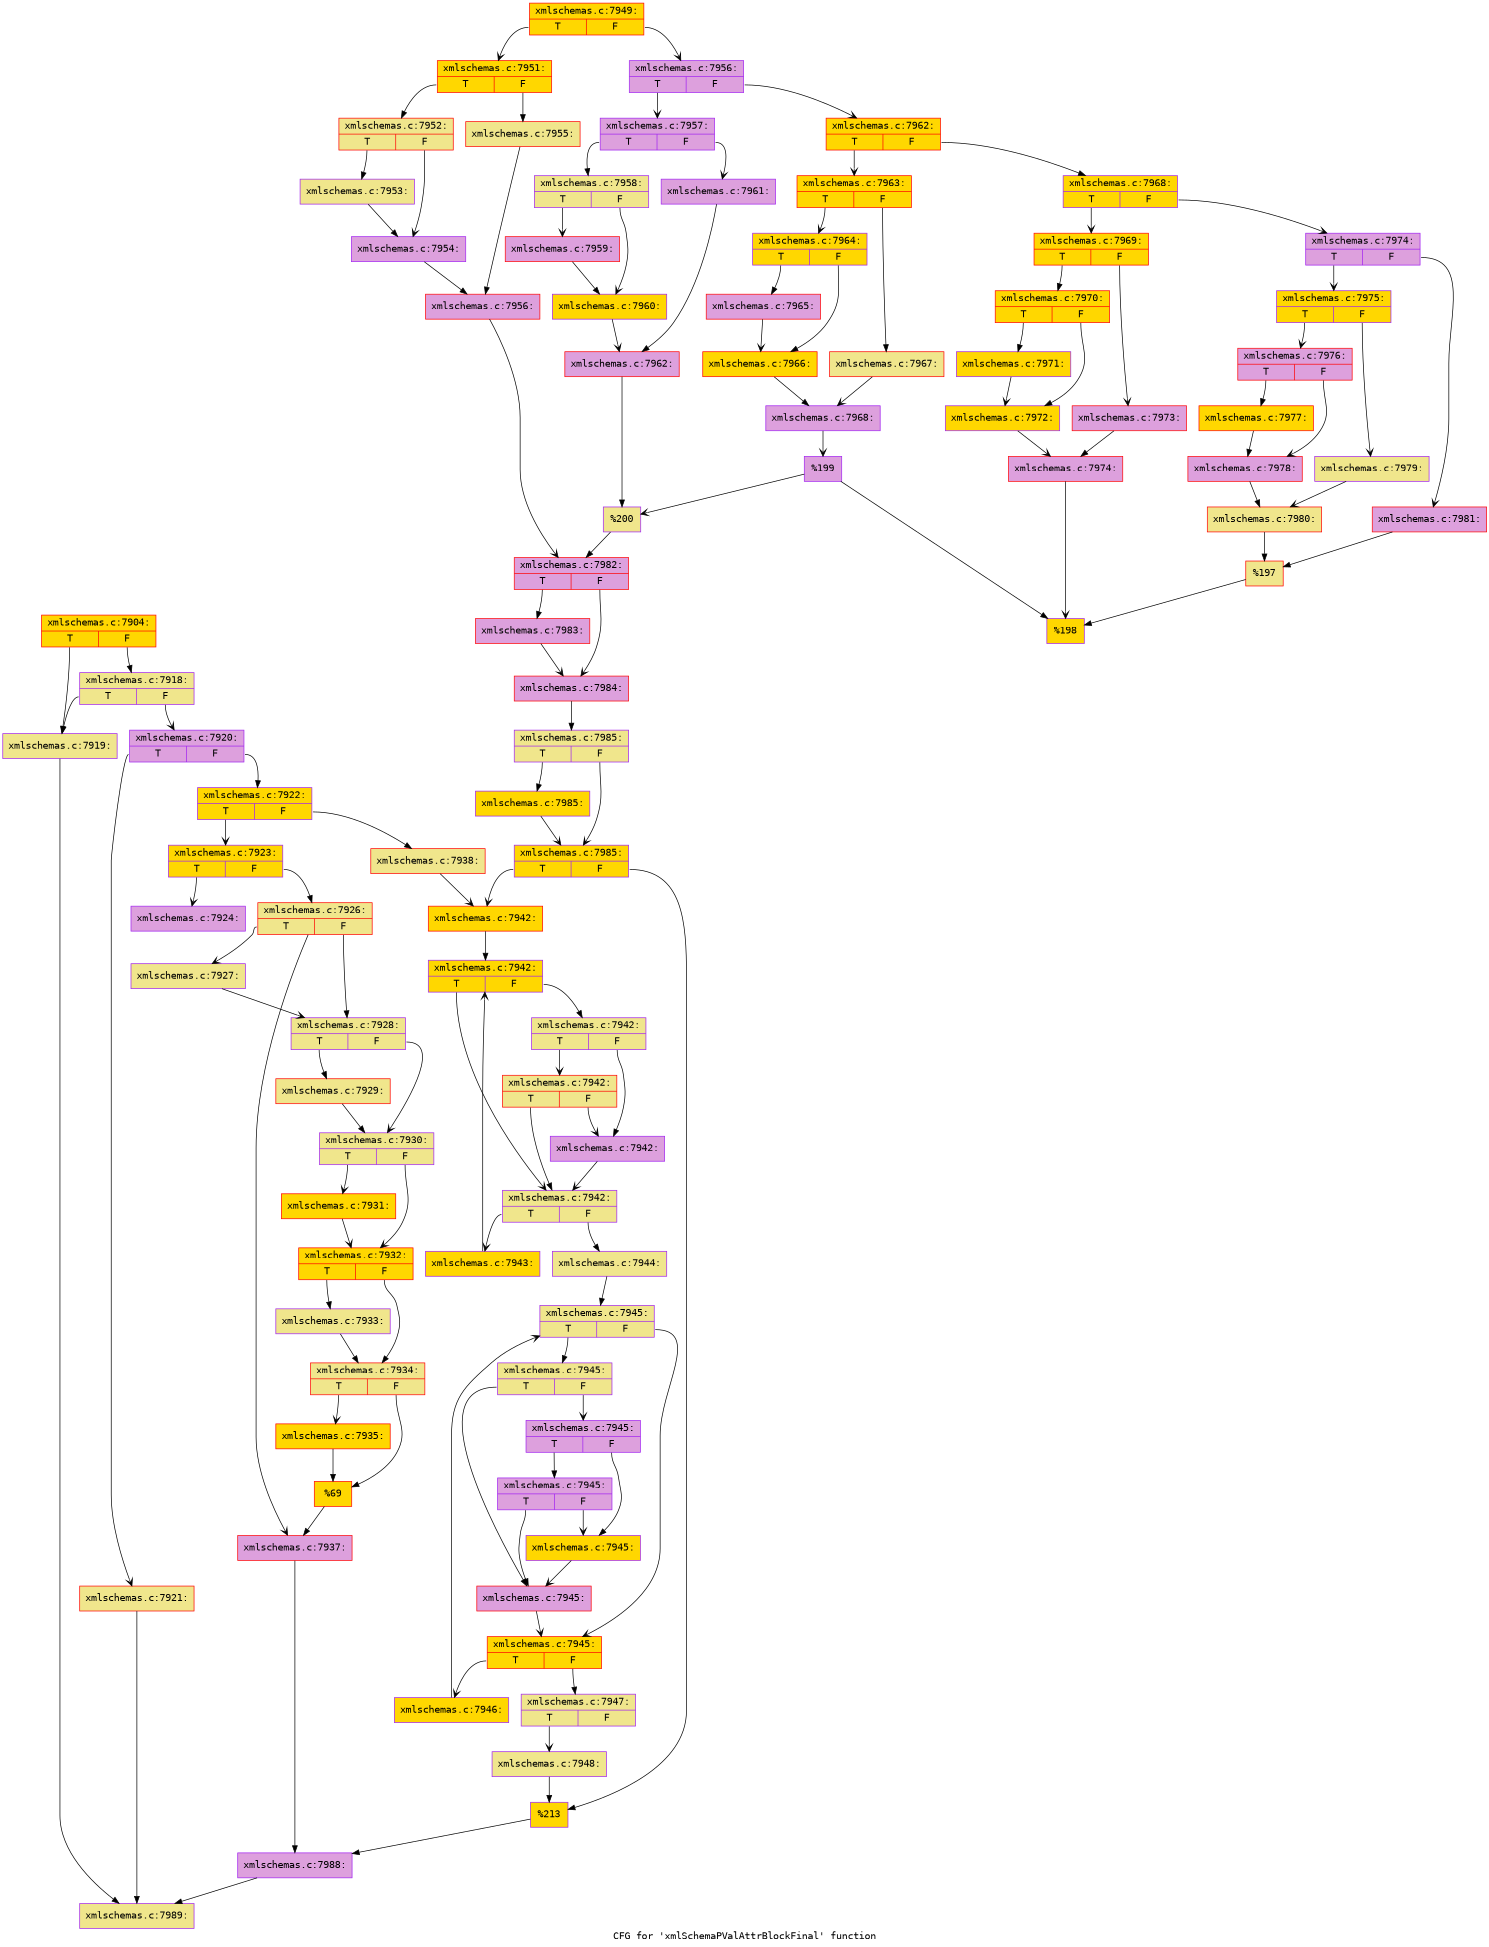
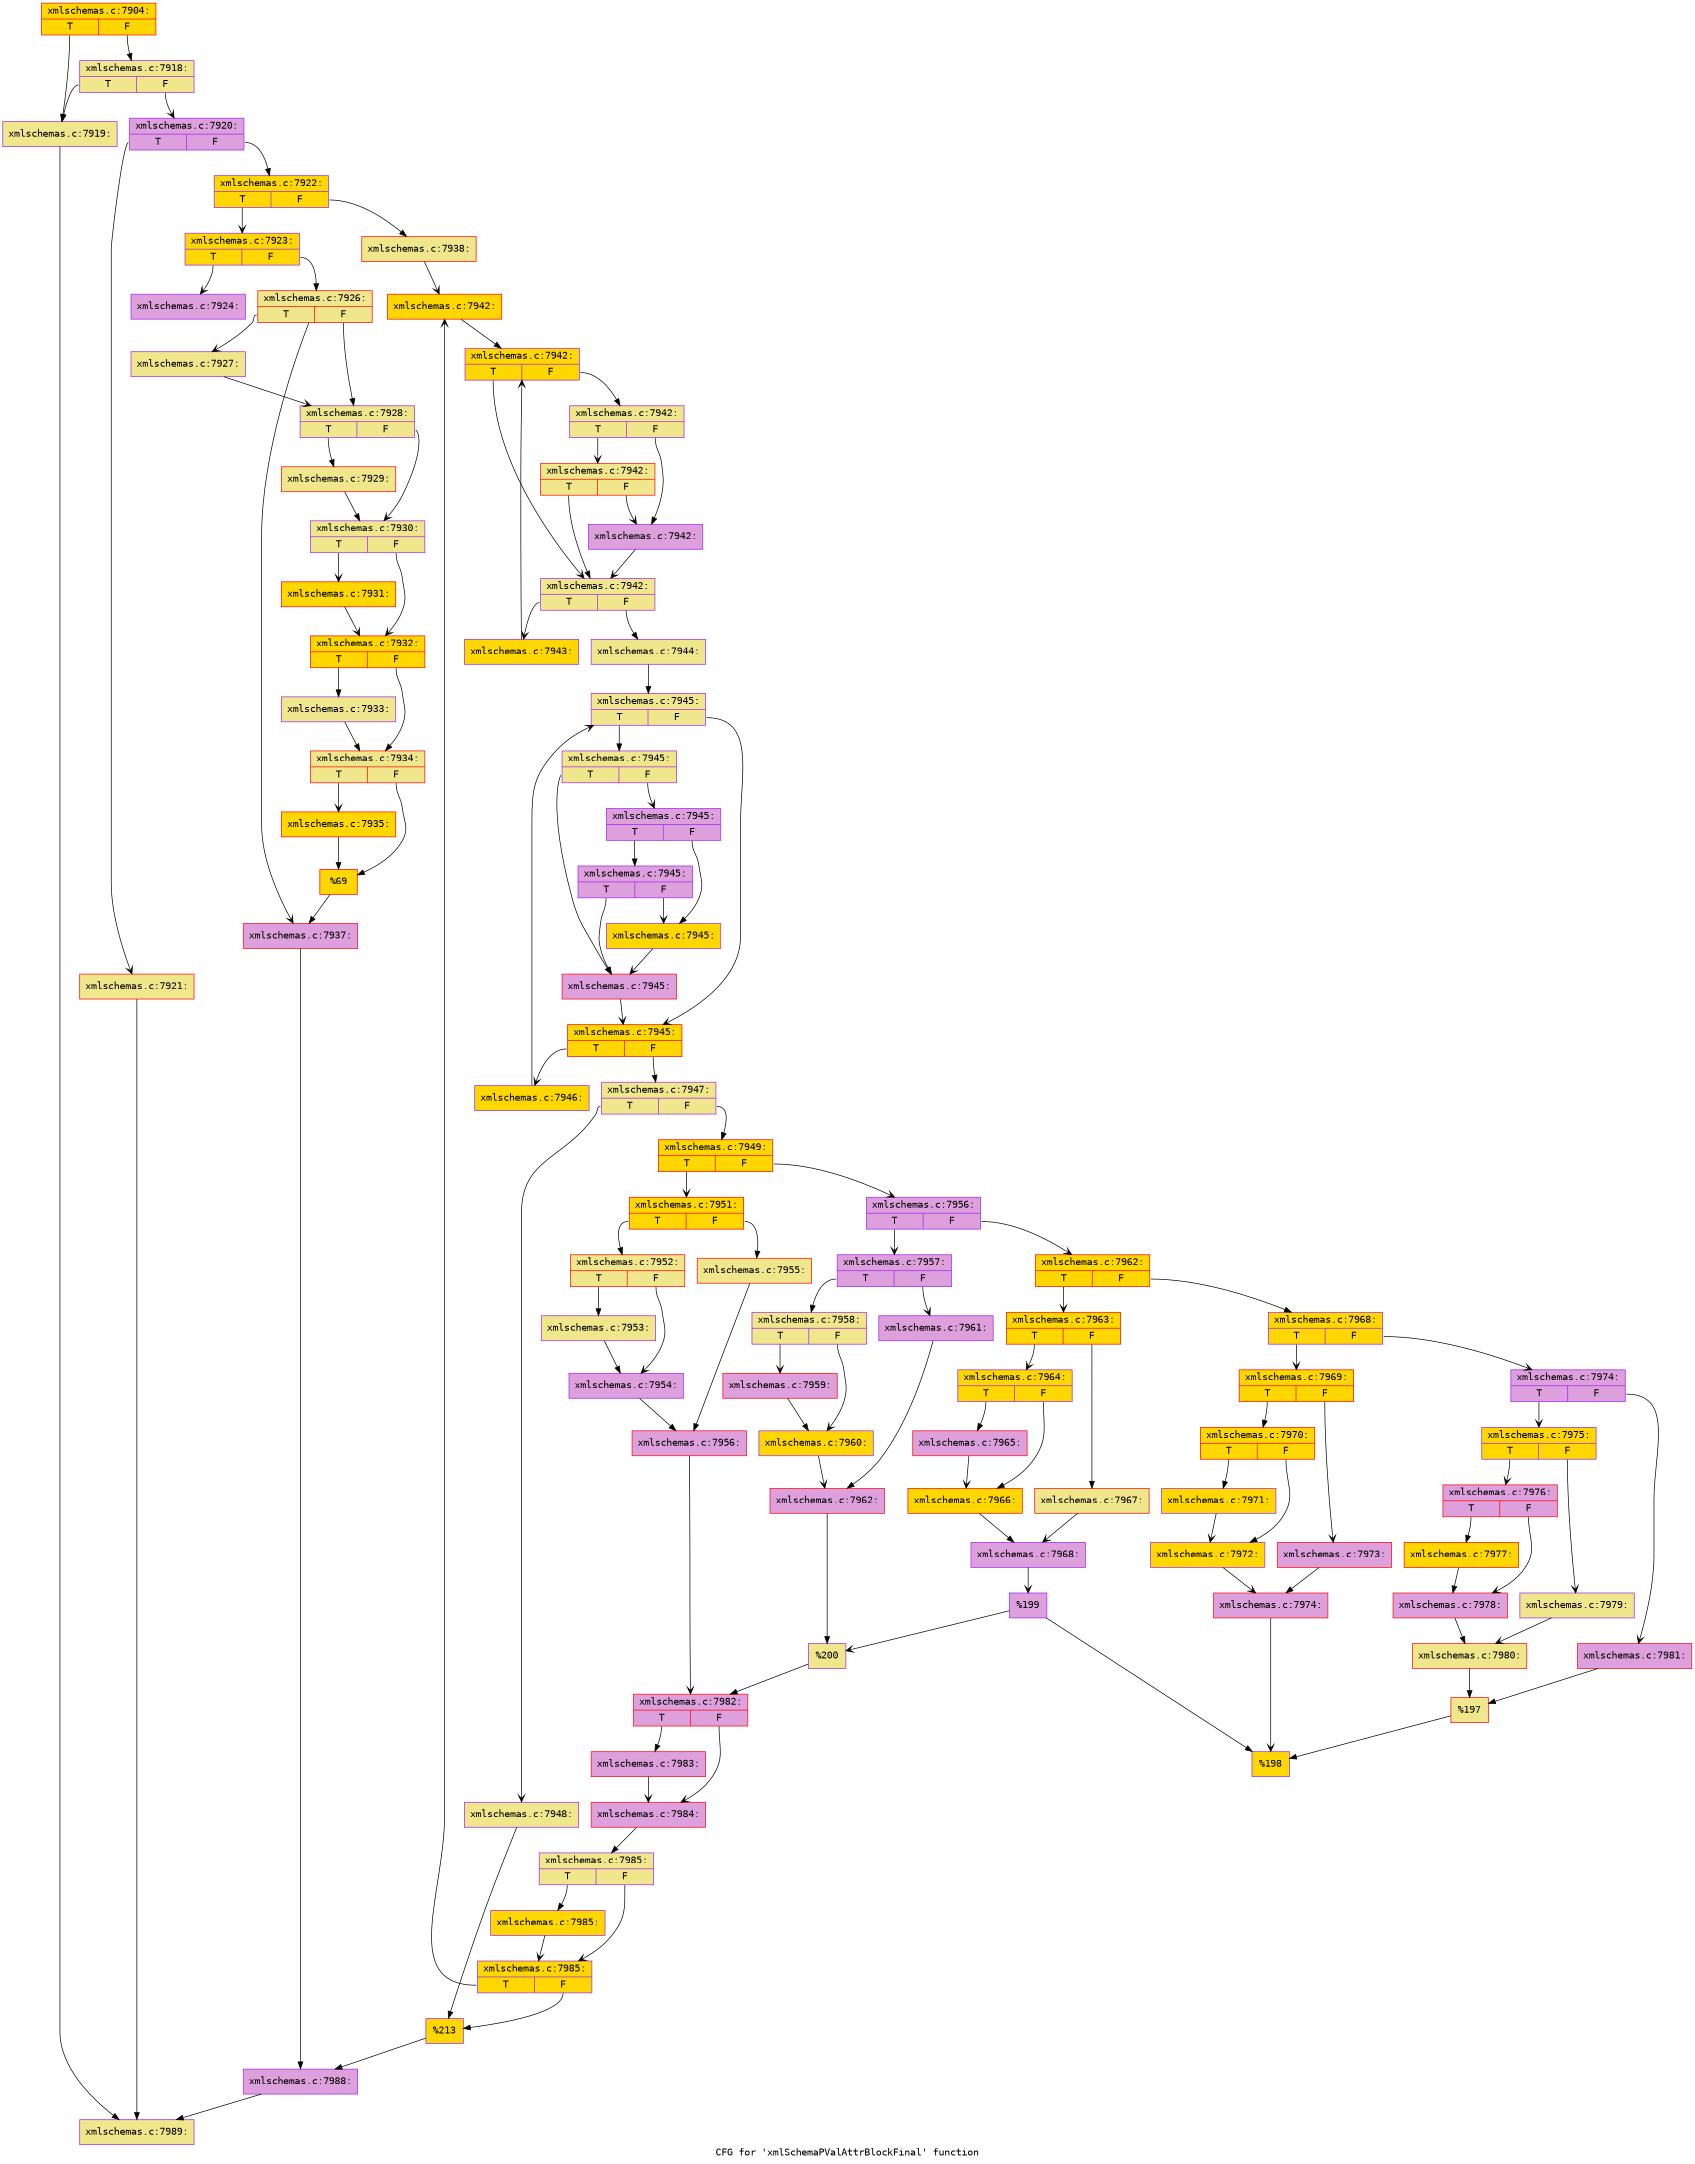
none -> (726, 1117)
